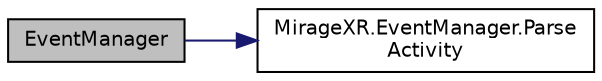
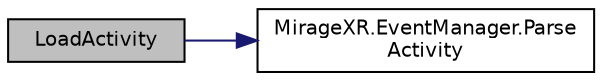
(96, 41) -> (96, 41)
